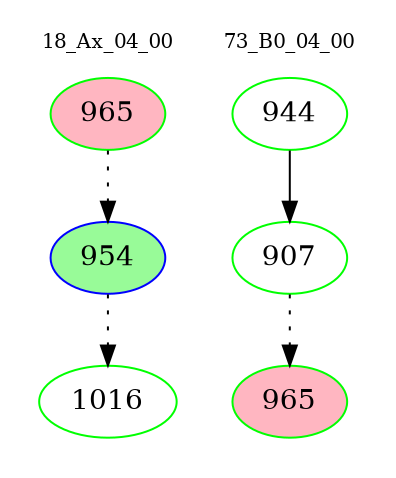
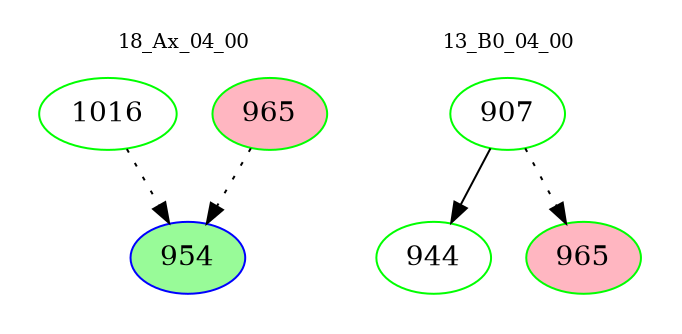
(290, 43) -> (509, 43)
(290, 176) -> (476, 177)
(108, 320) -> (143, 177)
